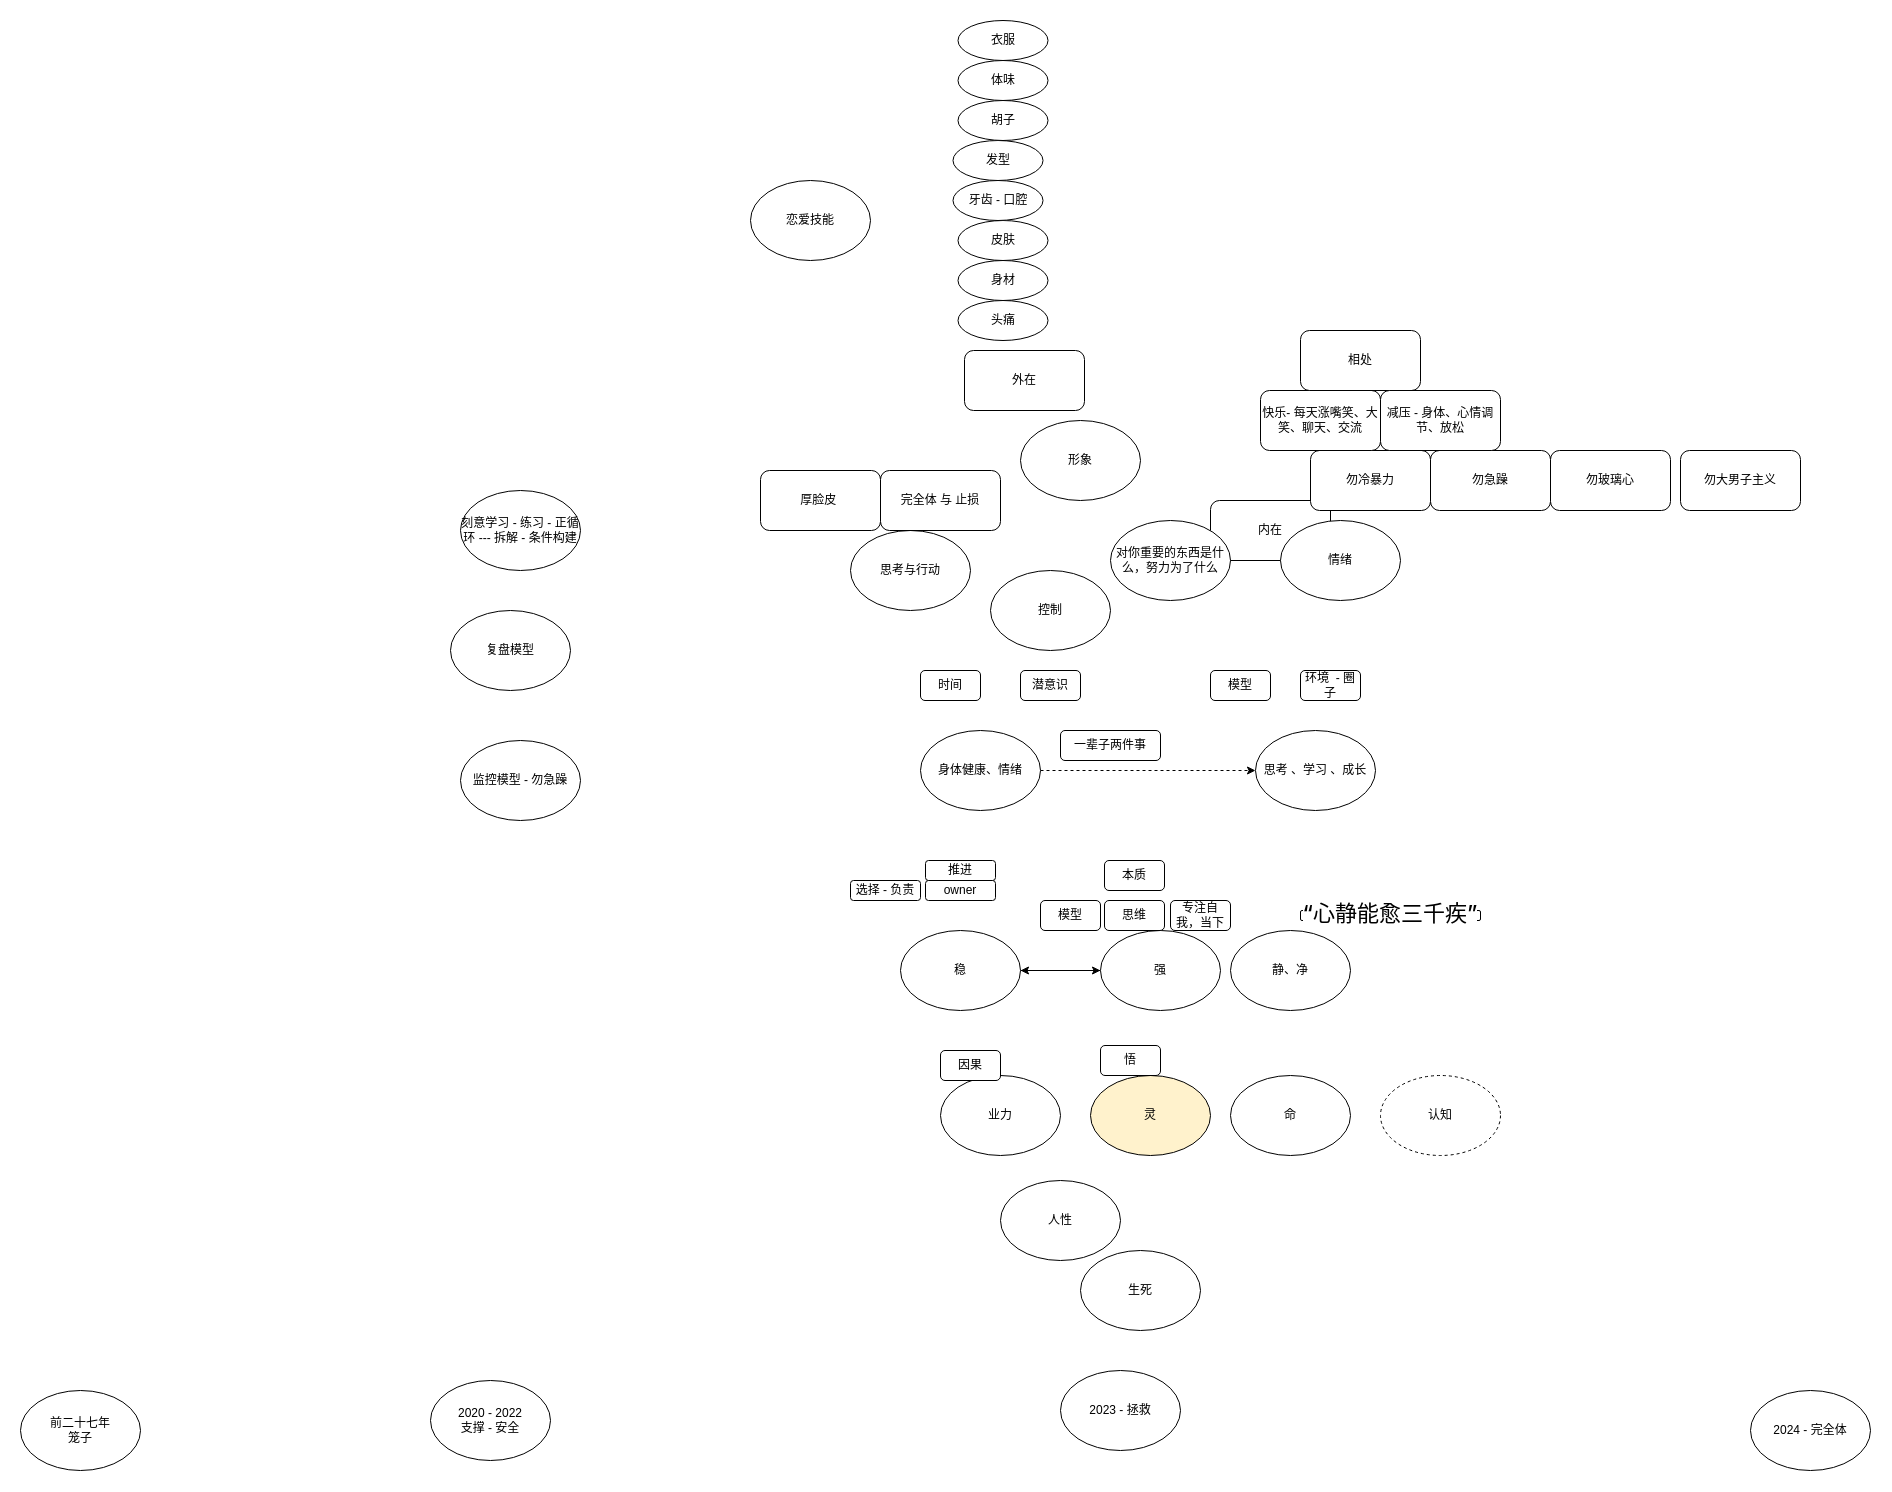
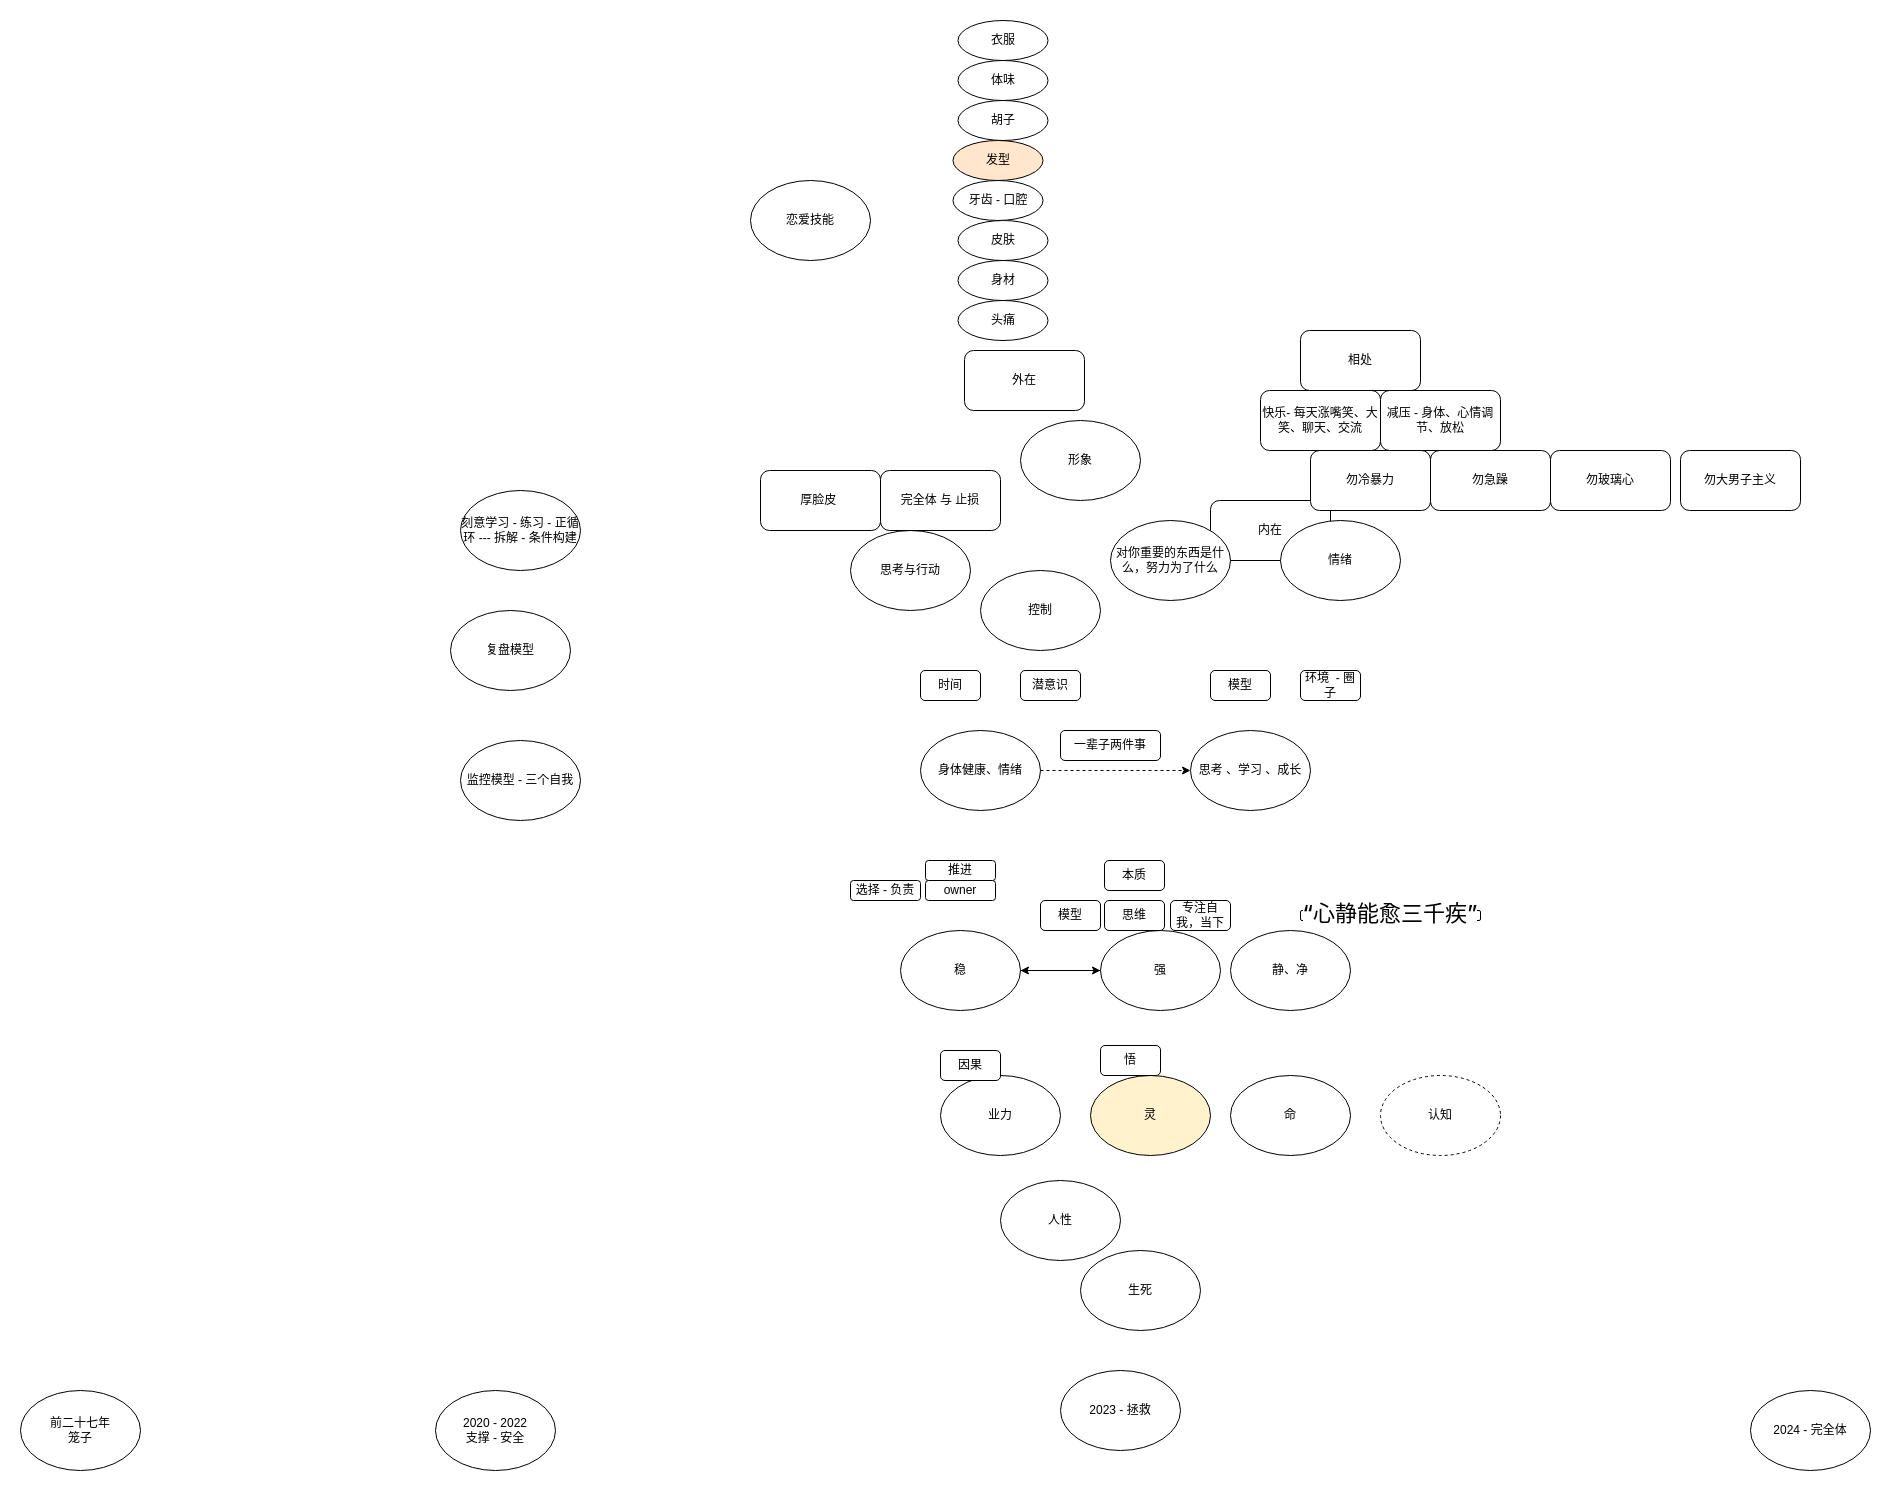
(998, 161) -> (998, 161)
(1051, 611) -> (1041, 611)
(1316, 771) -> (1251, 771)
(521, 781) -> (521, 781)
(491, 1421) -> (496, 1431)
